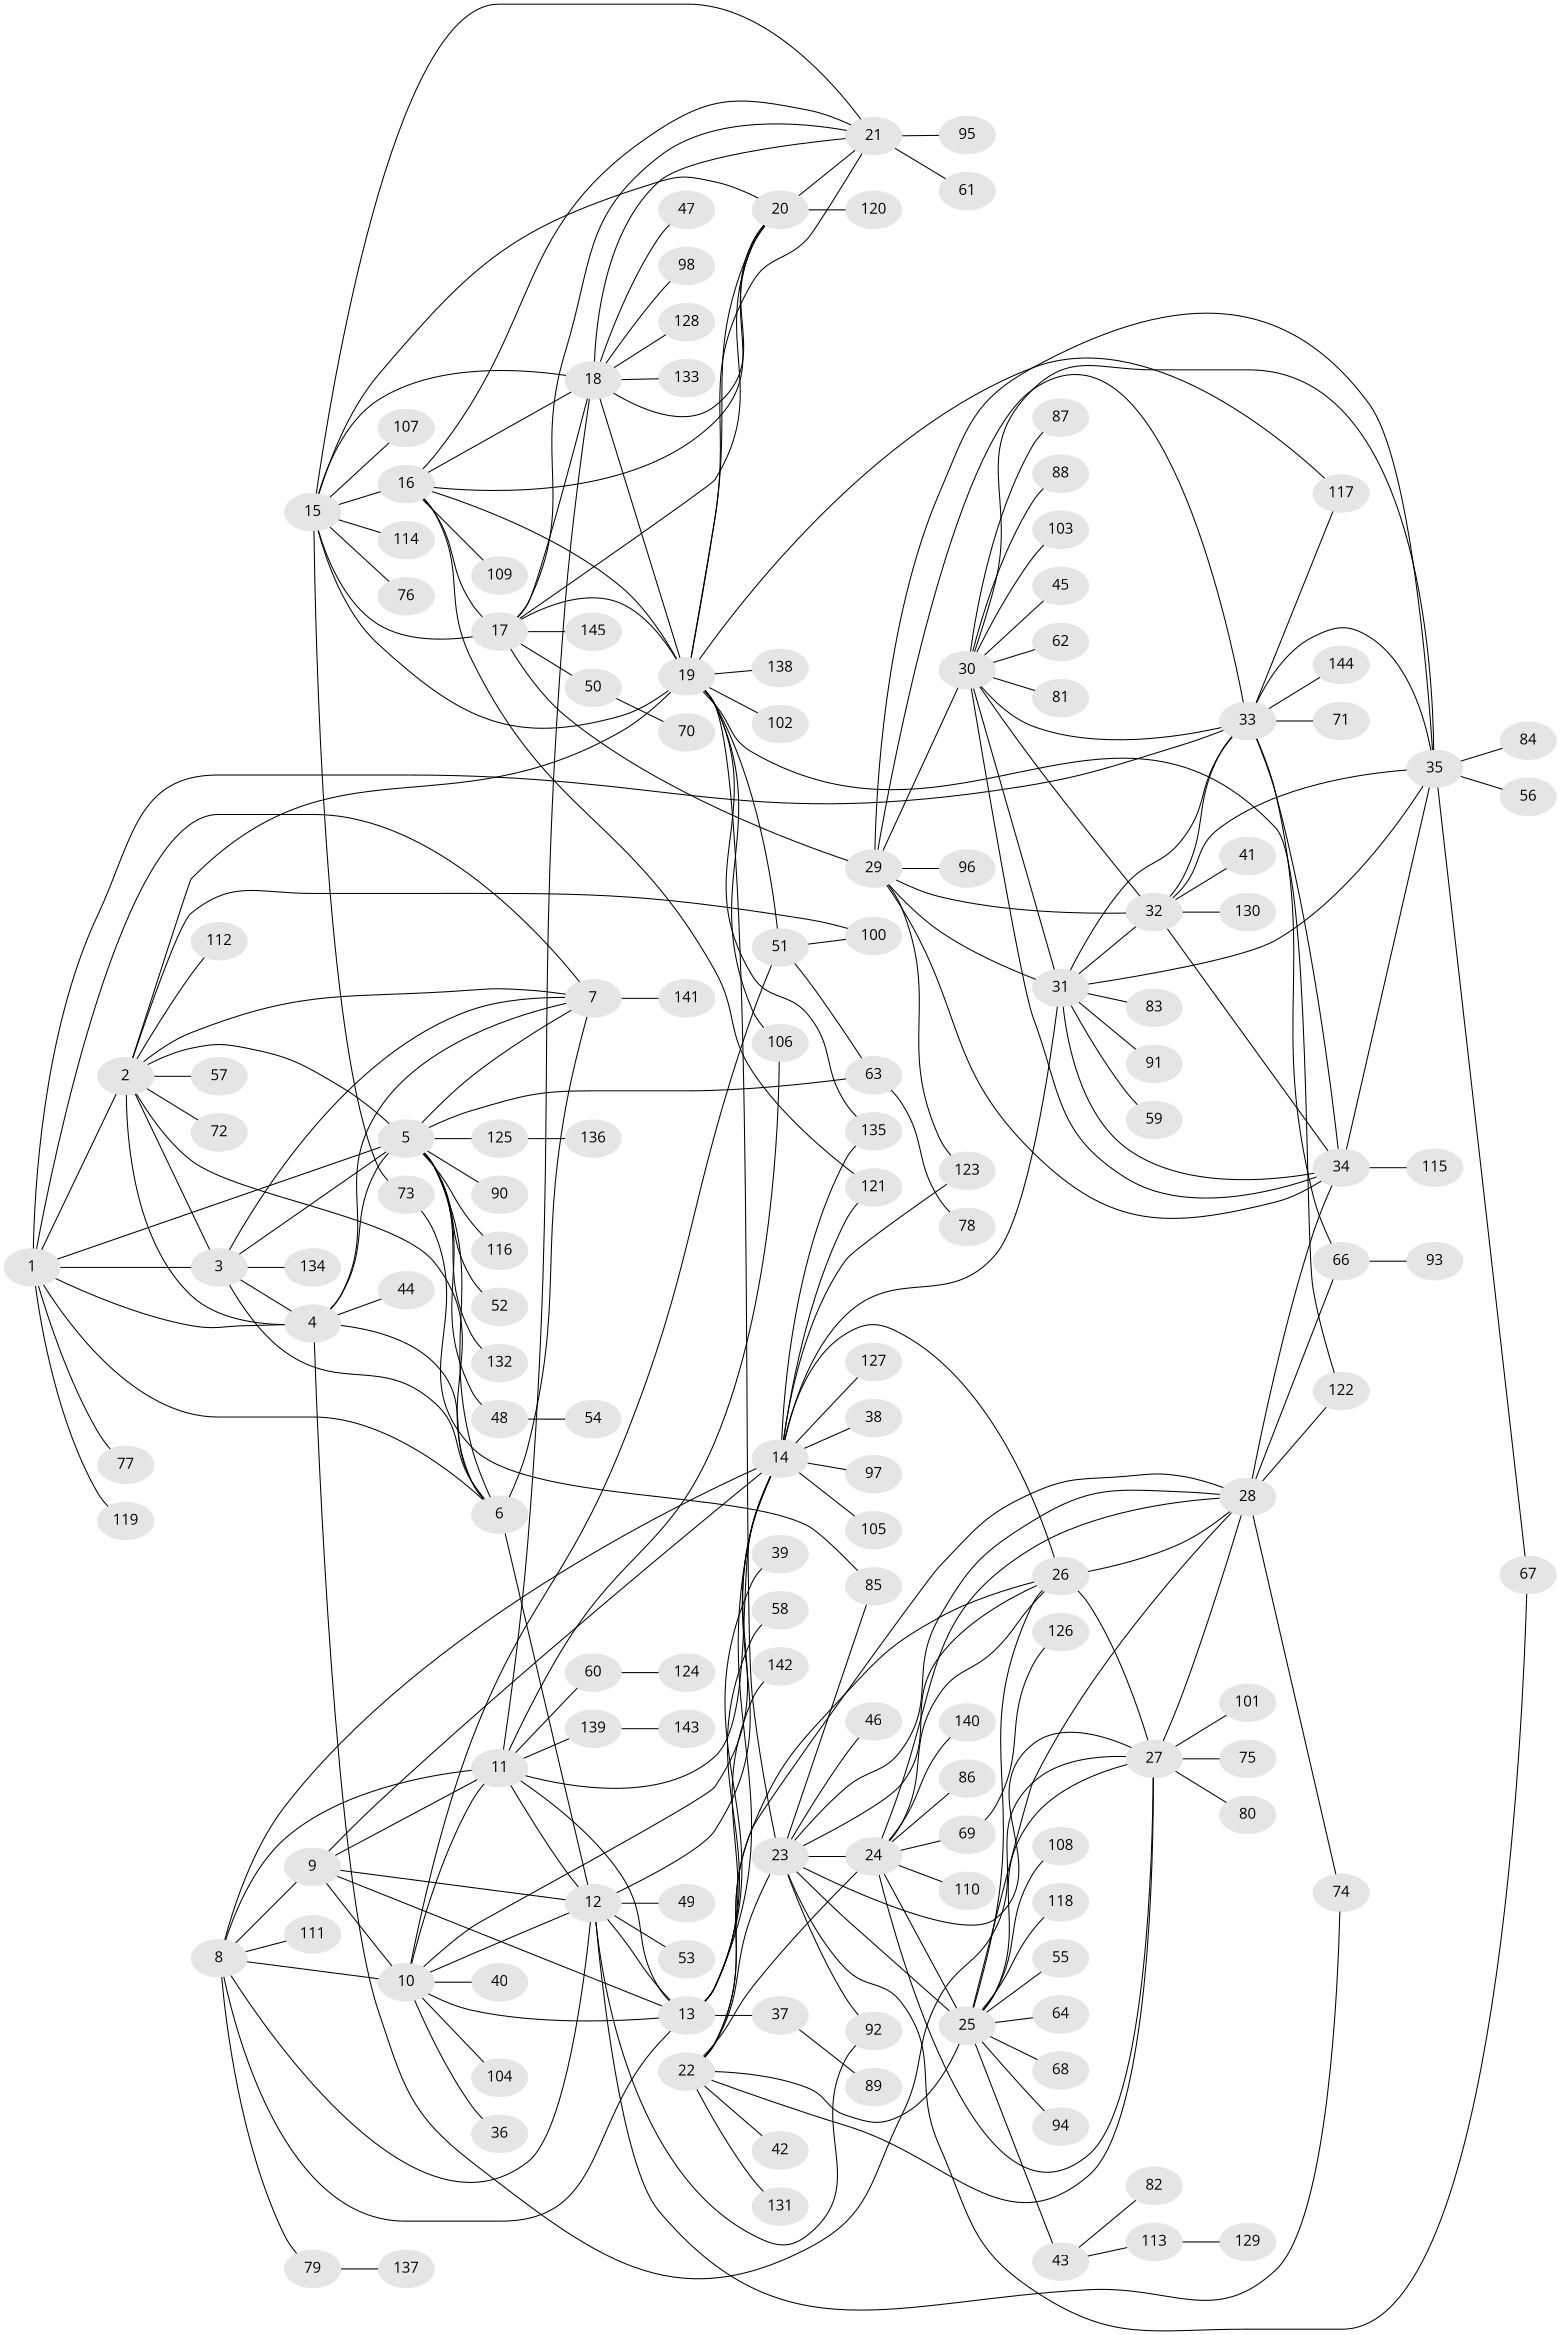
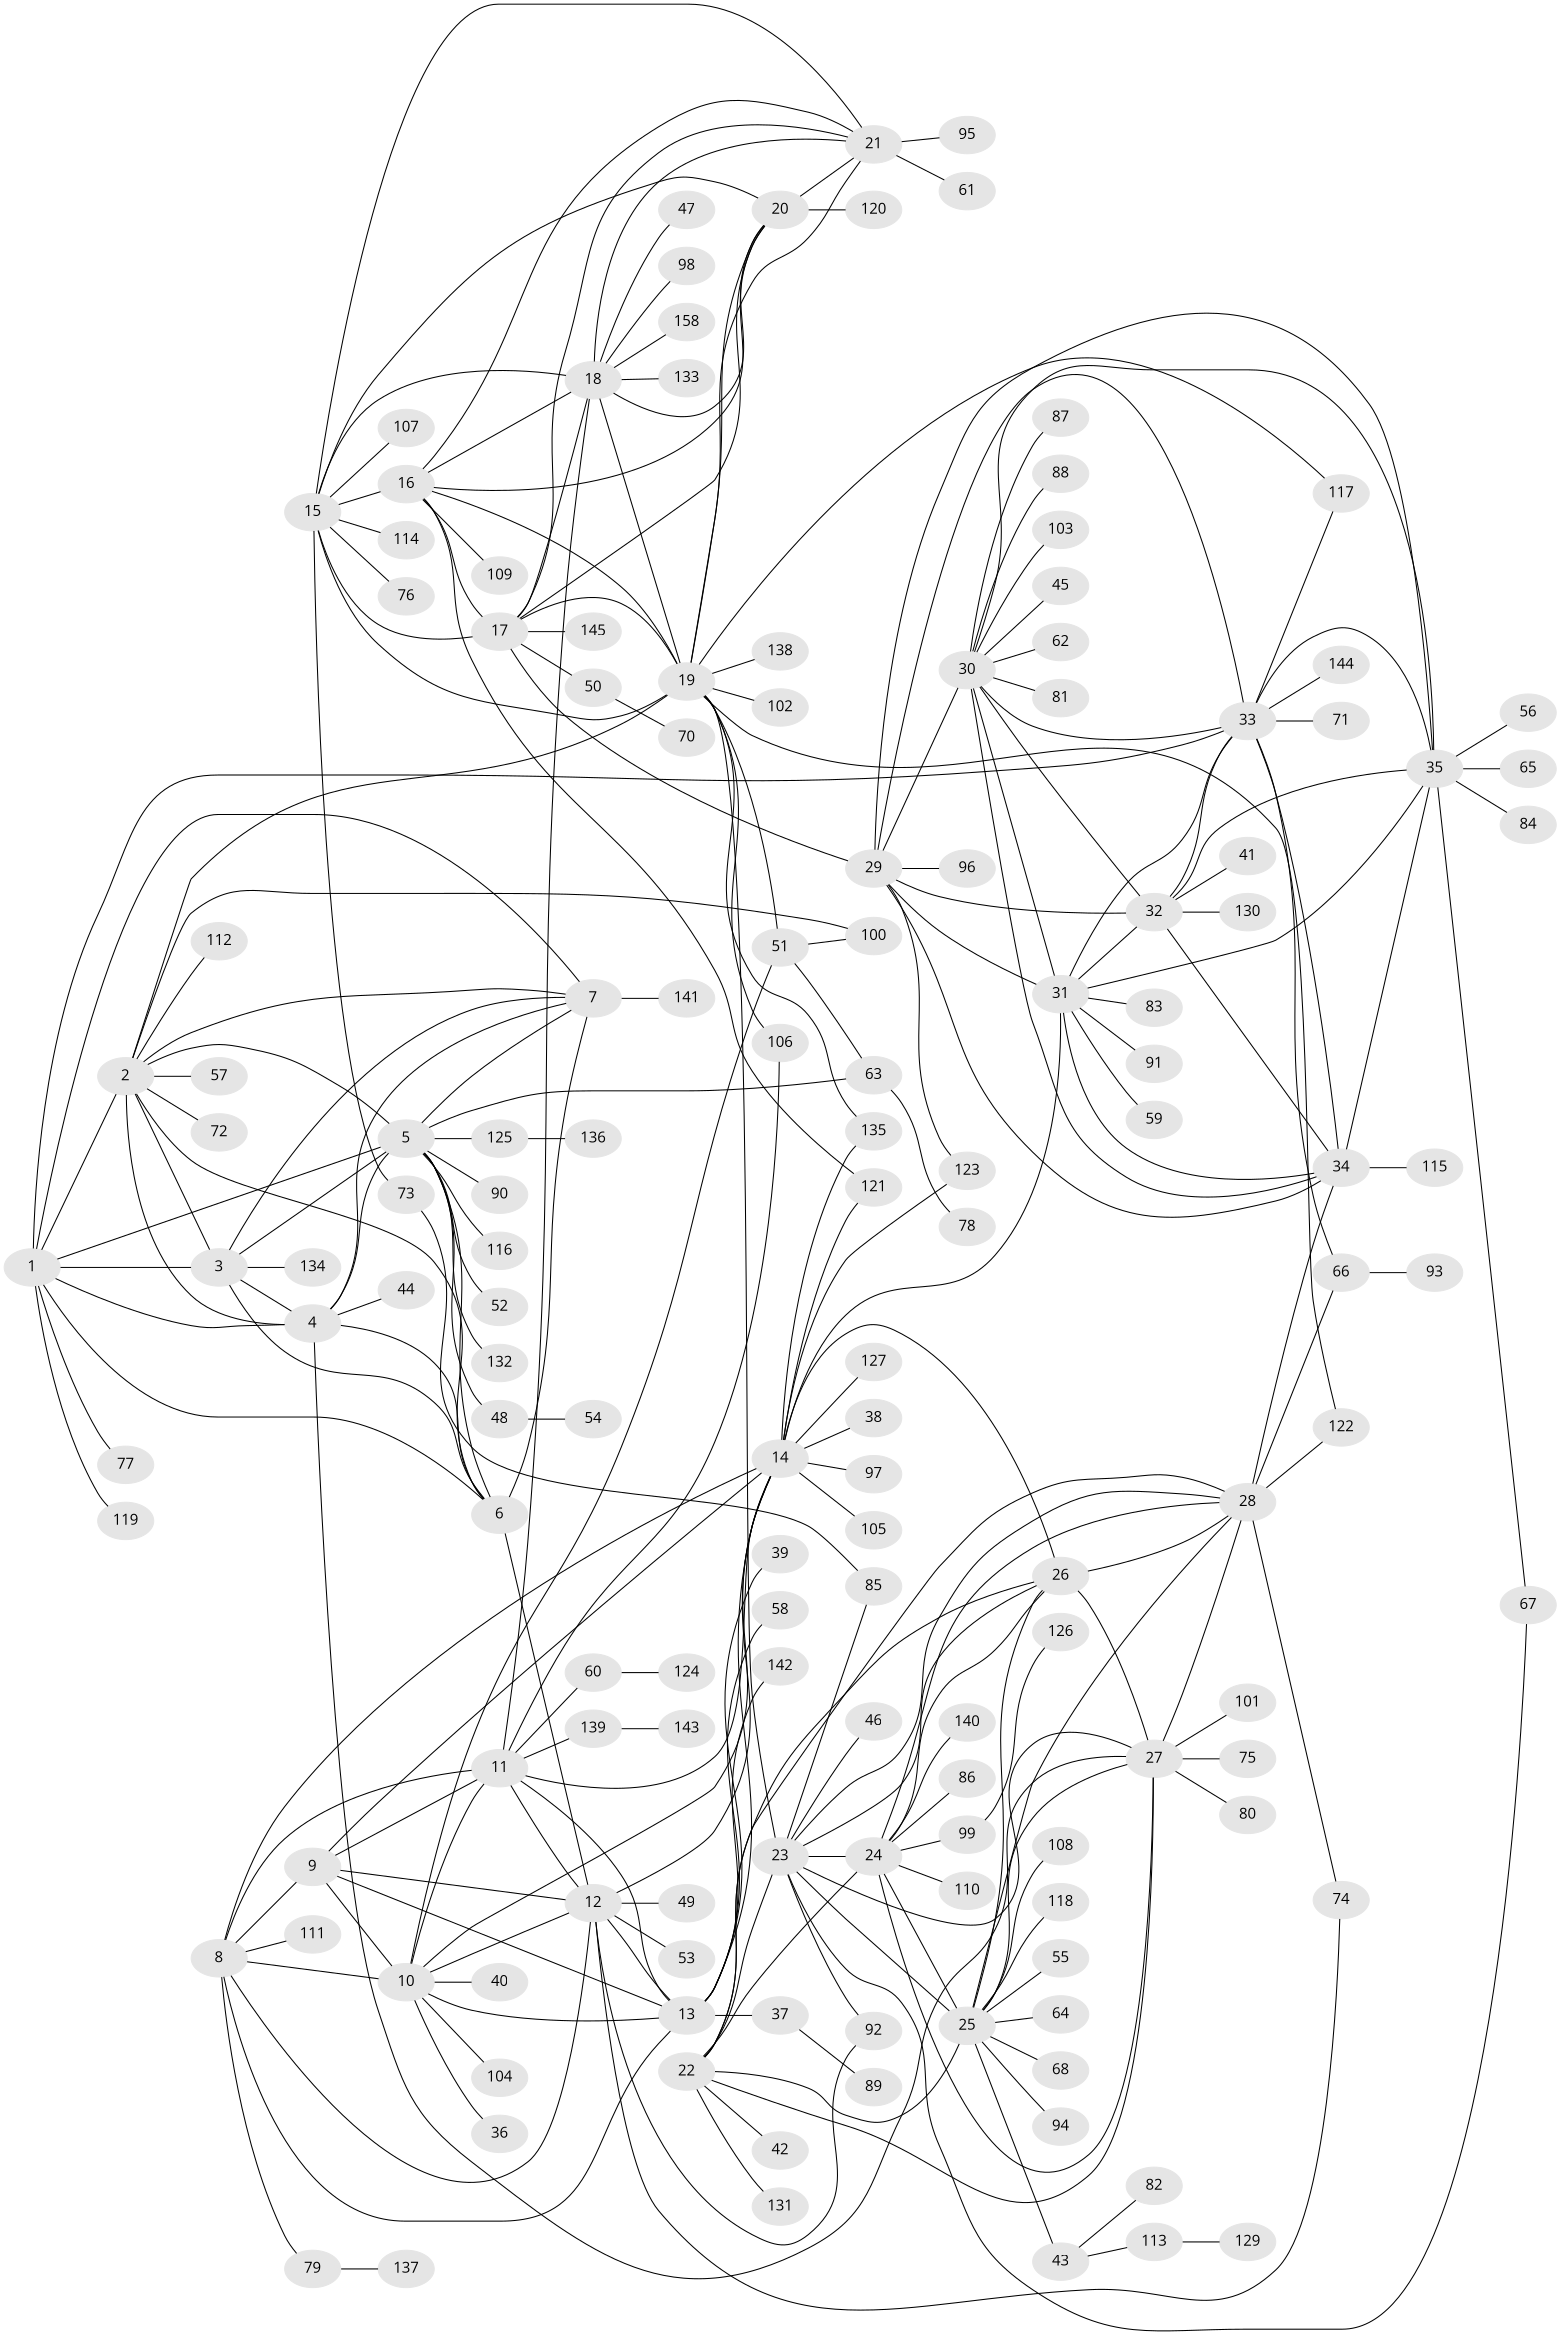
(687, 322) -> (687, 322)
none -> (1528, 769)
(967, 1835) -> (967, 1835)
